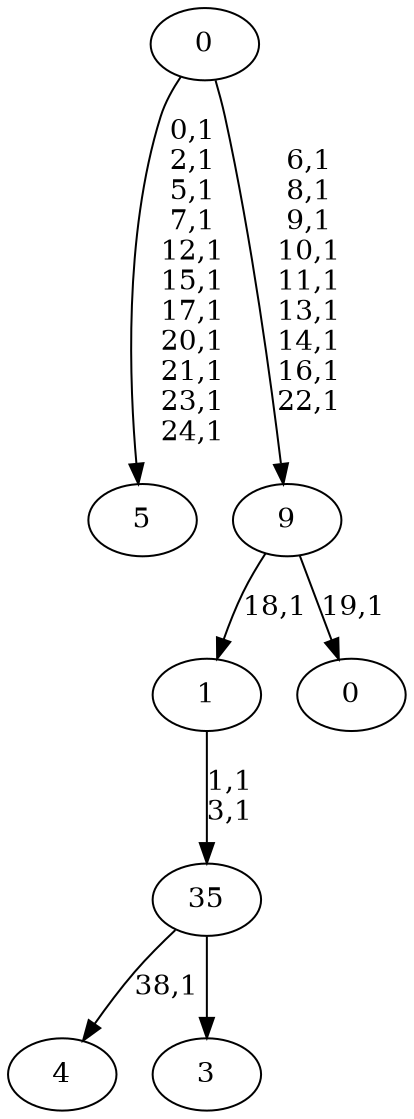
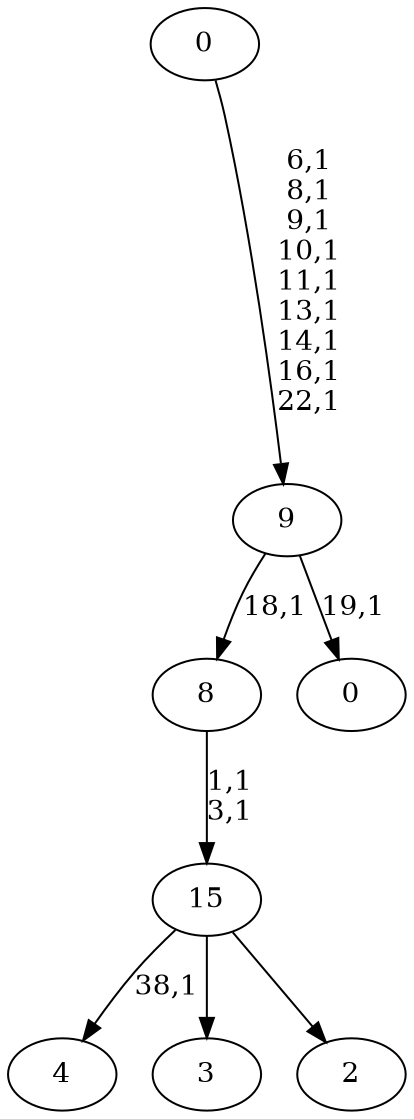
(143, 520) -> none
(207, 695) -> (207, 695)
(207, 900) -> (207, 900)
none -> (351, 1074)
